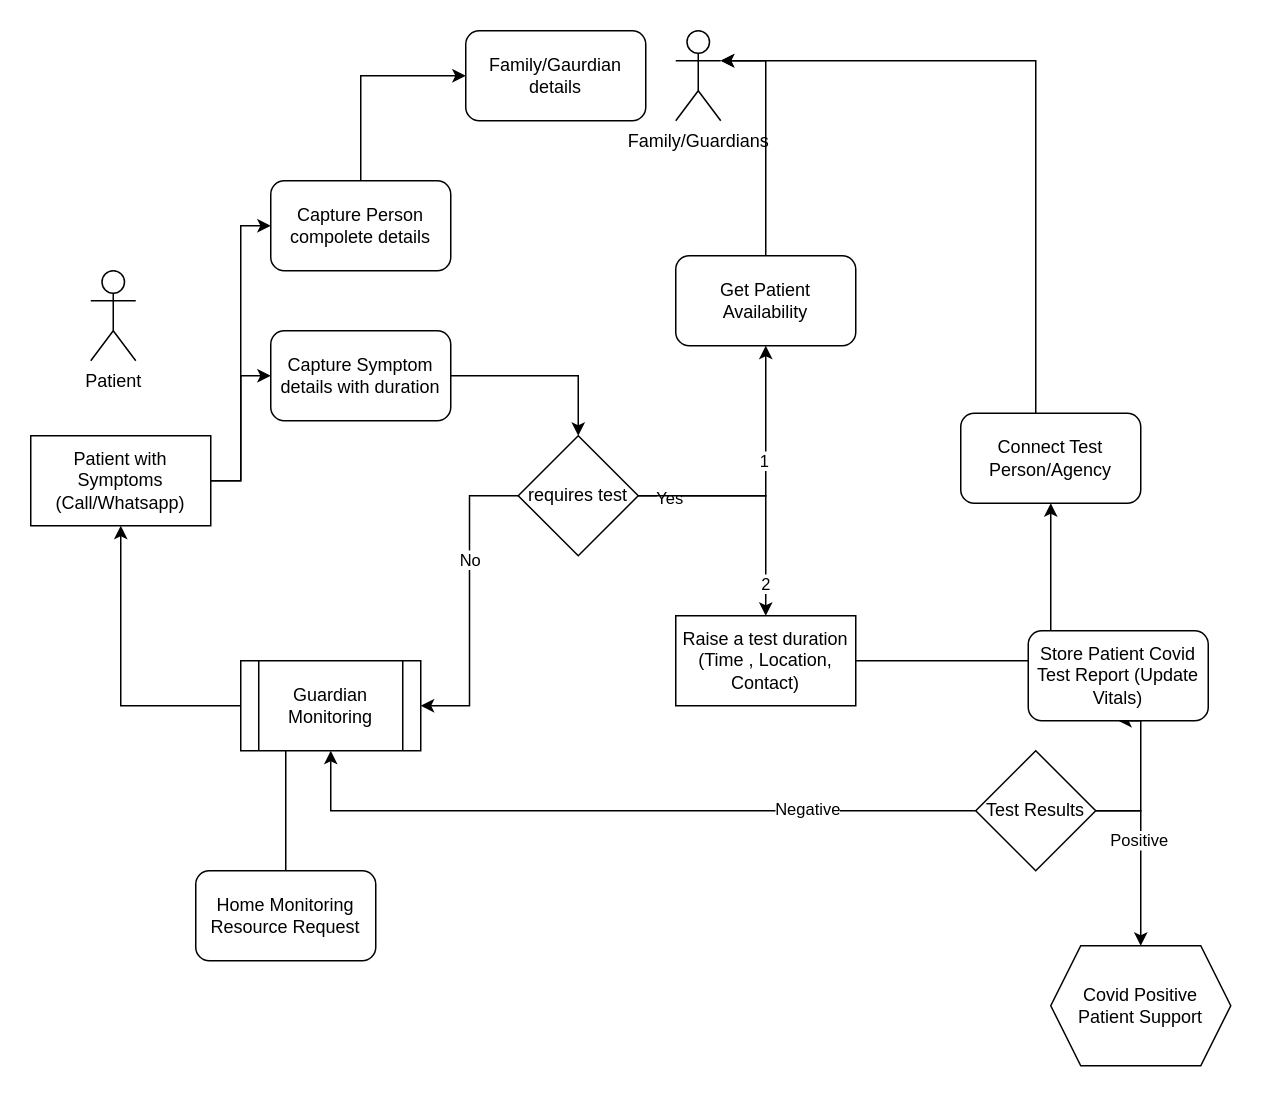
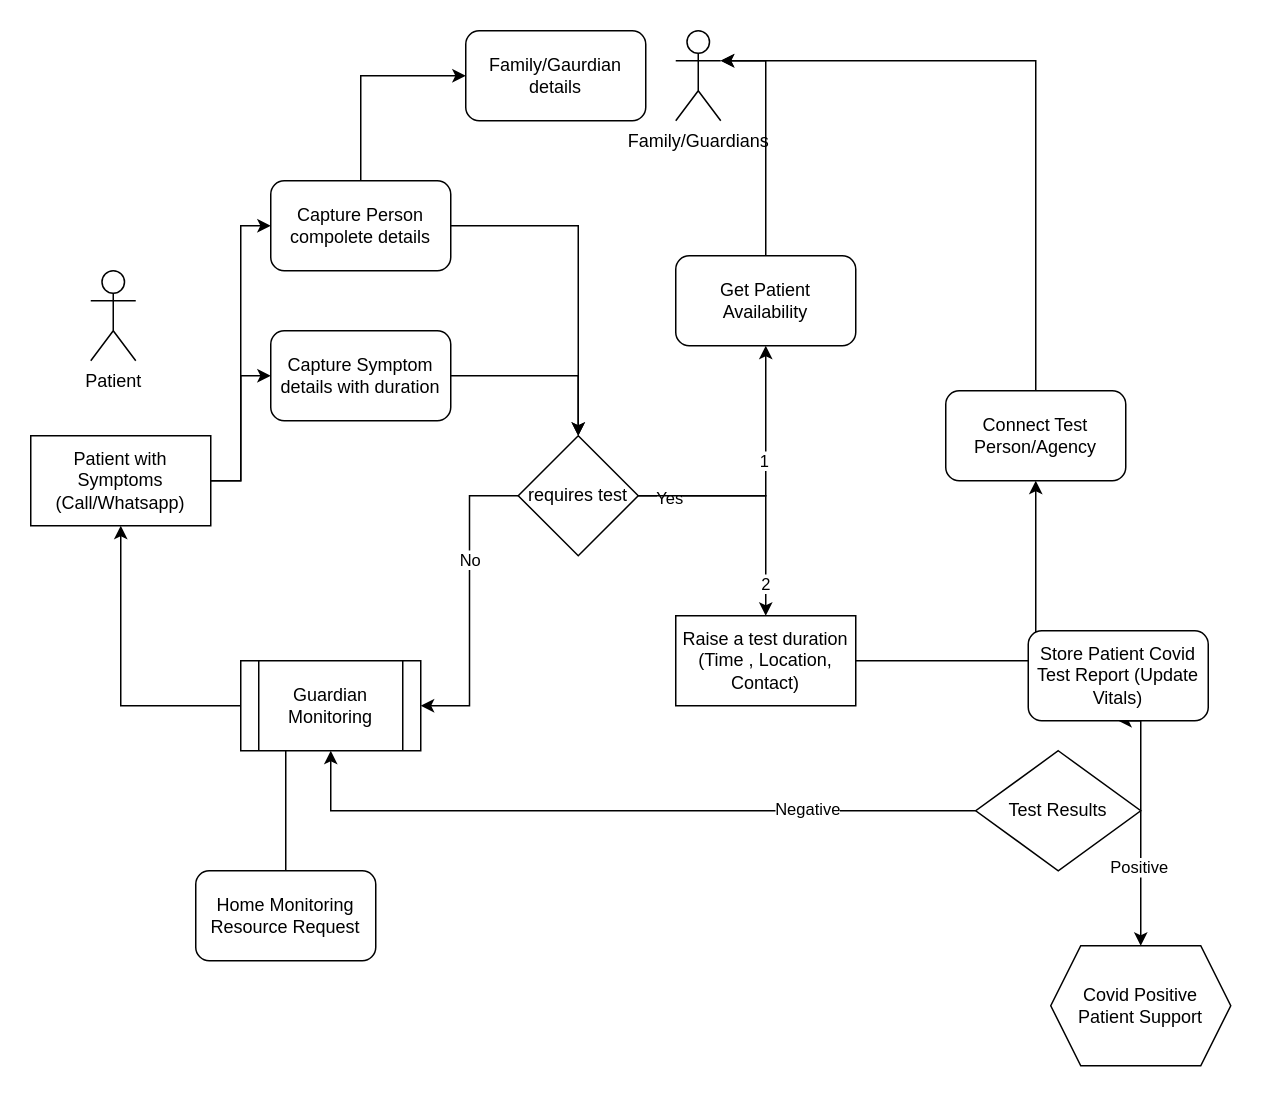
none -> (578, 236)
(1051, 458) -> (1036, 436)
(1036, 811) -> (1058, 811)
